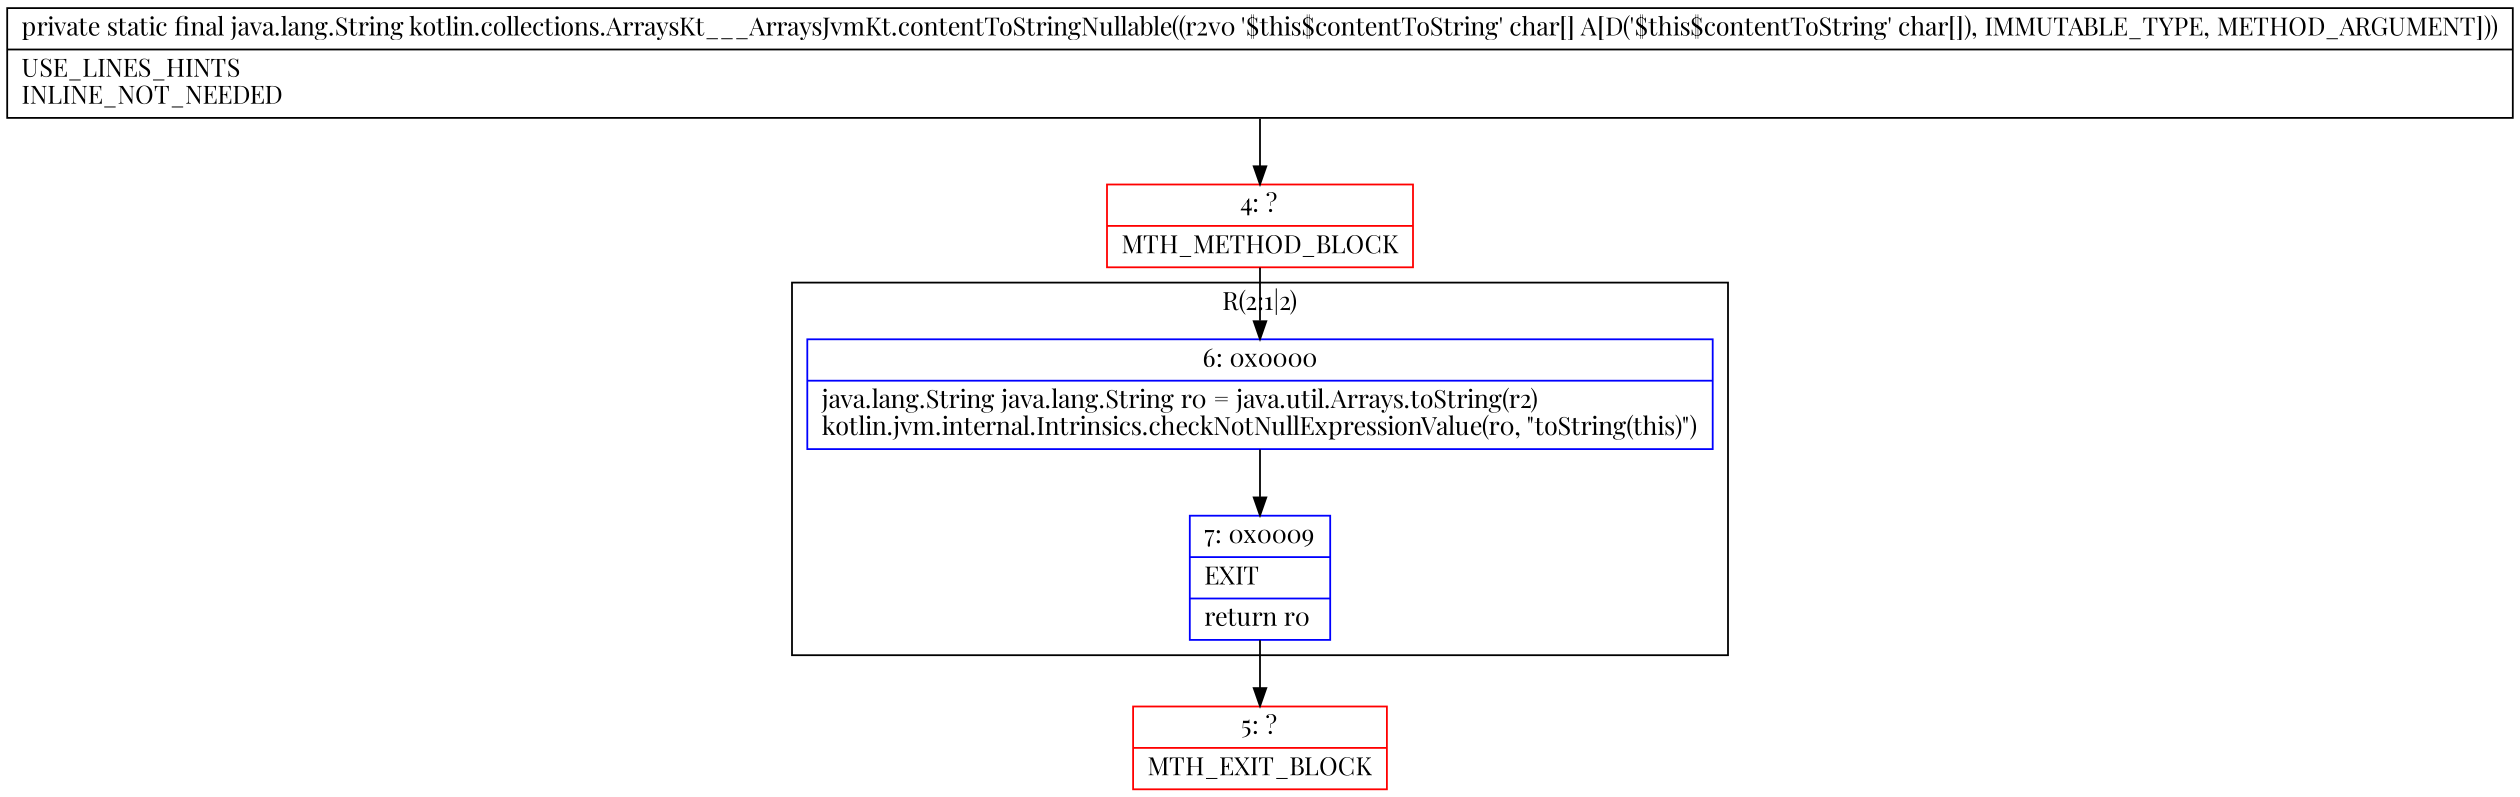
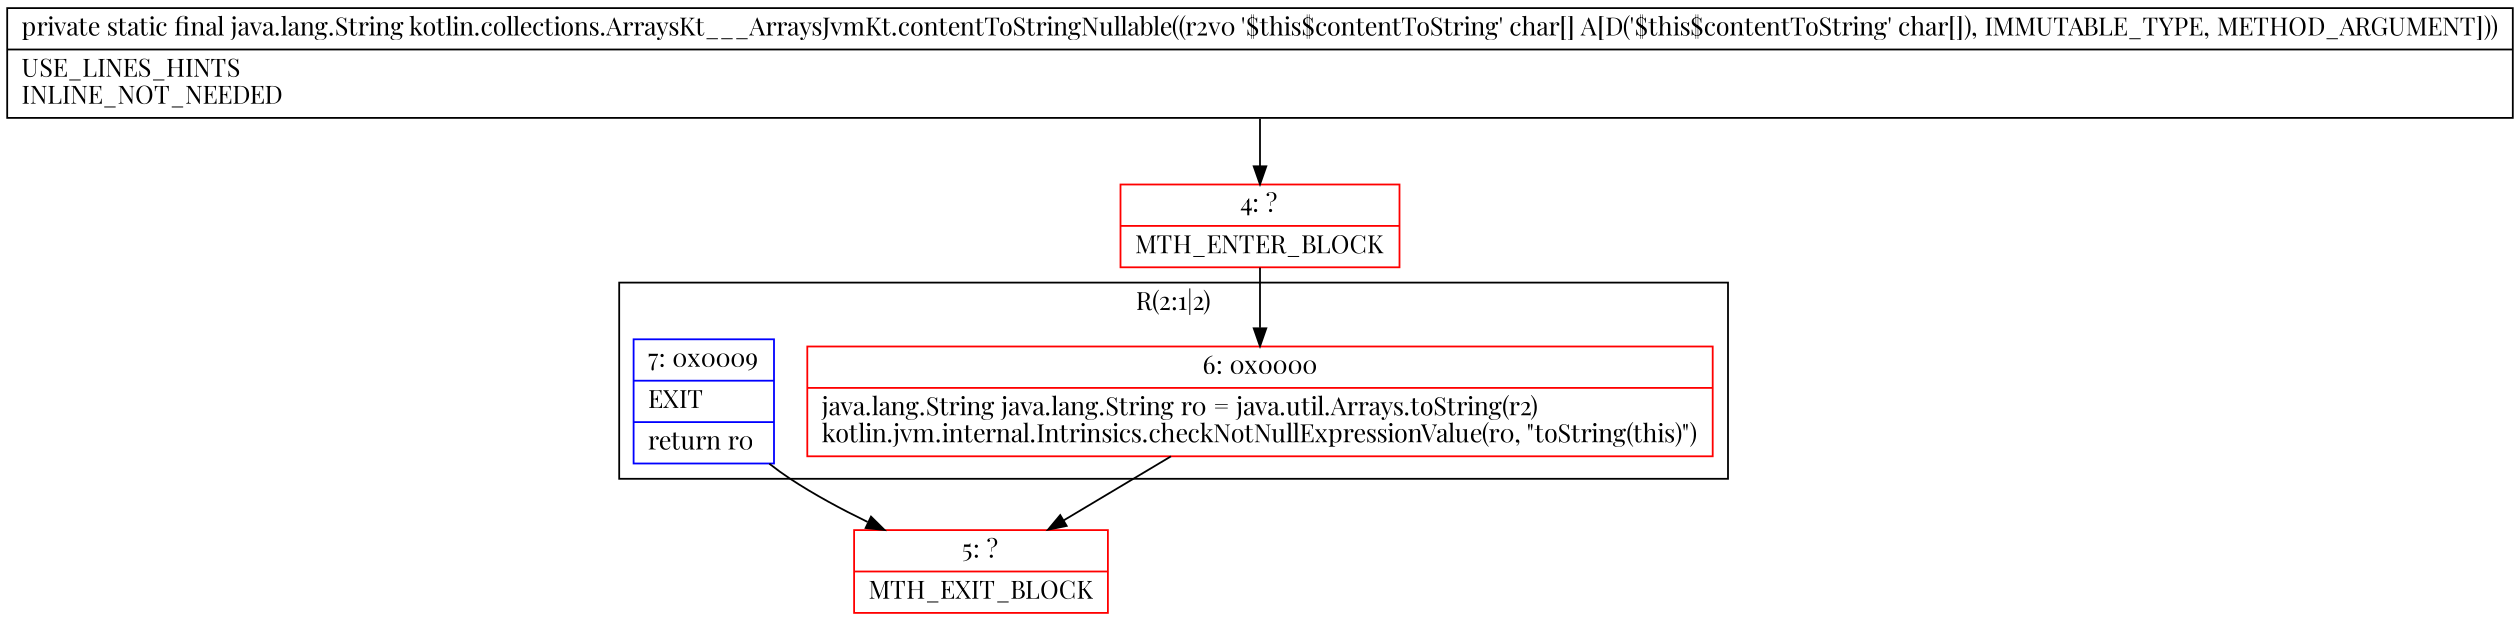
(1260, 246) -> (1260, 246)
(1260, 394) -> (1260, 401)
(1260, 473) -> (1115, 490)
